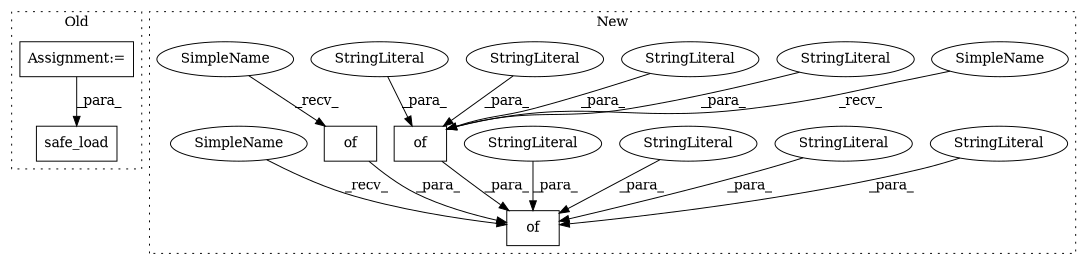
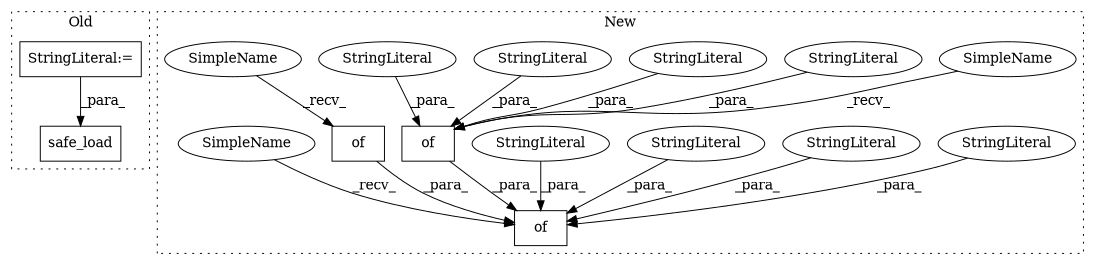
(77, 59) -> (81, 59)
